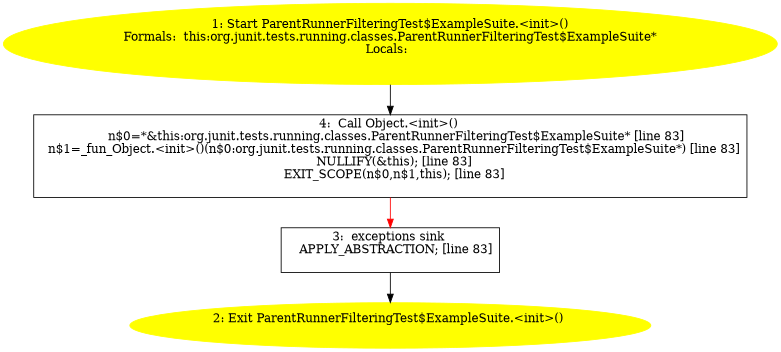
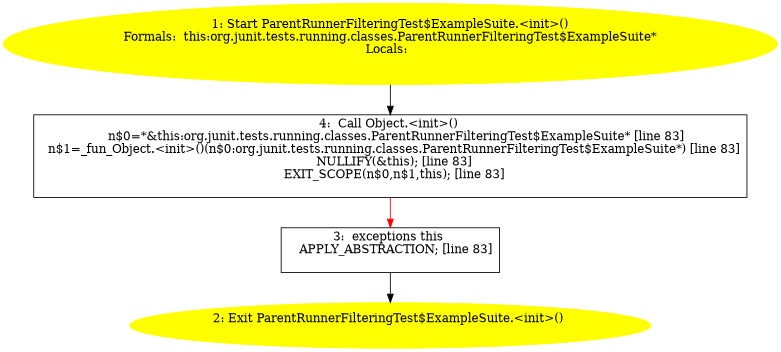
(390, 250) -> (390, 250)
